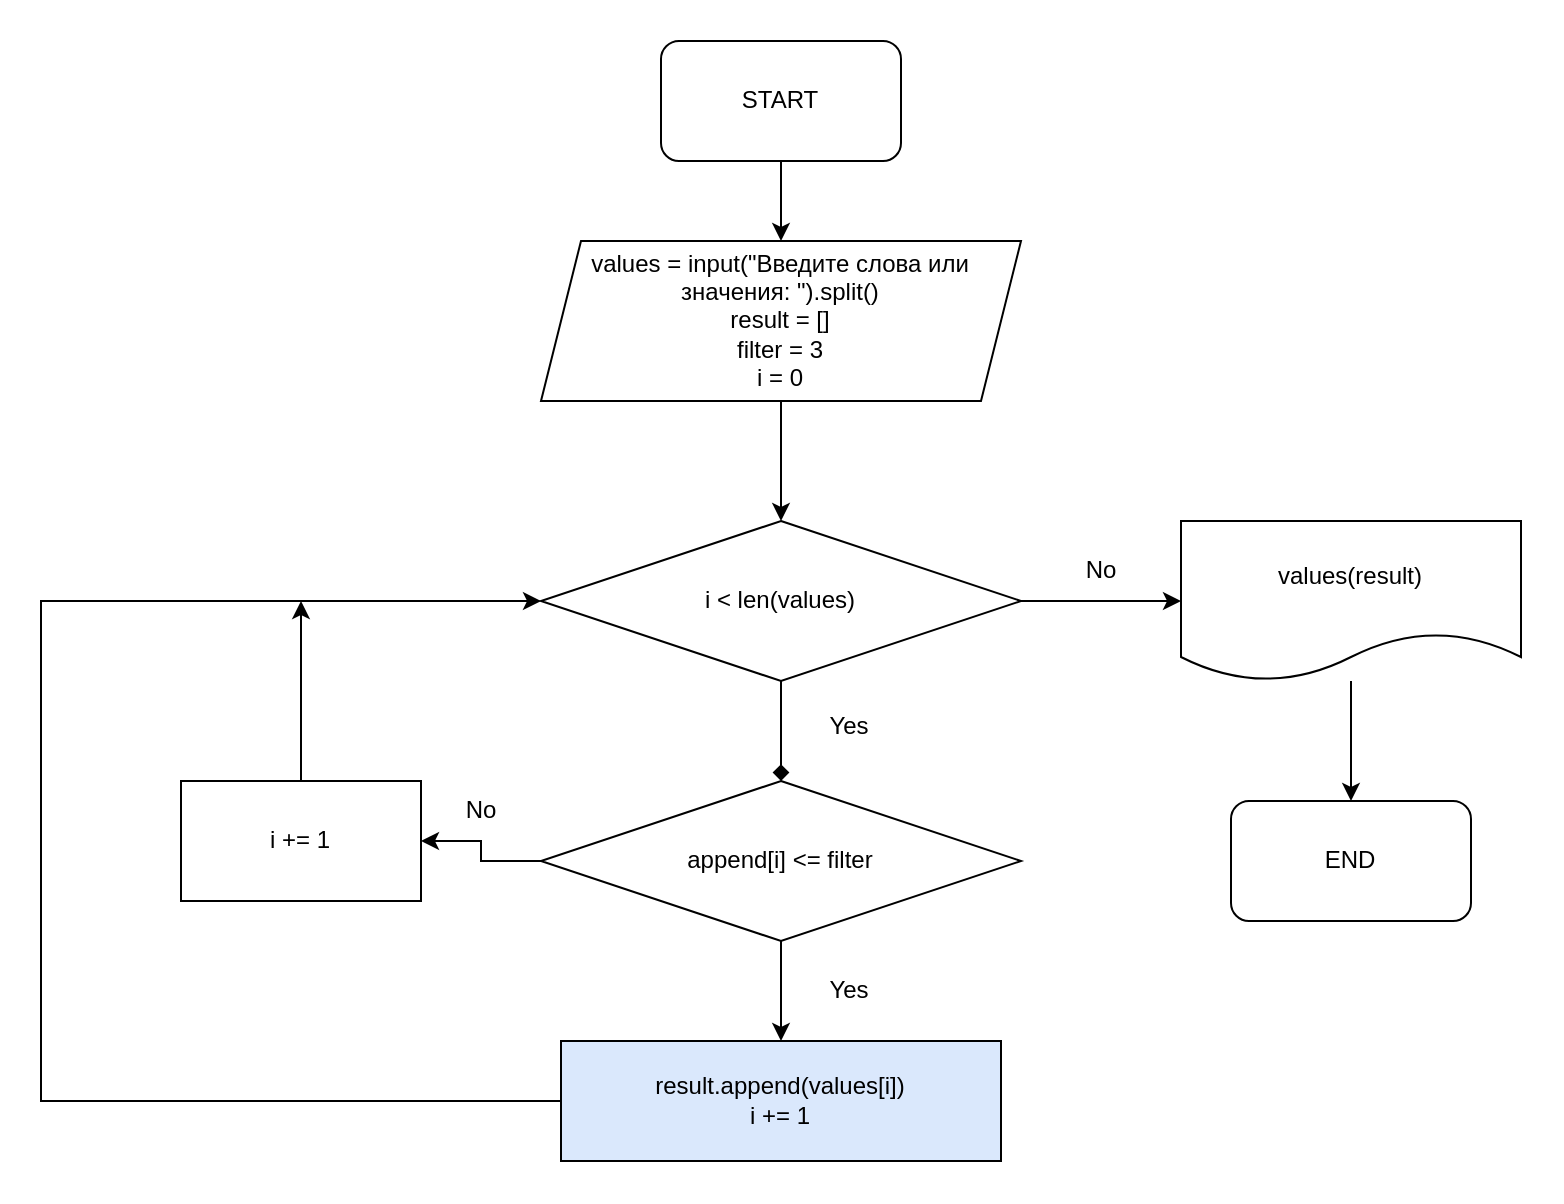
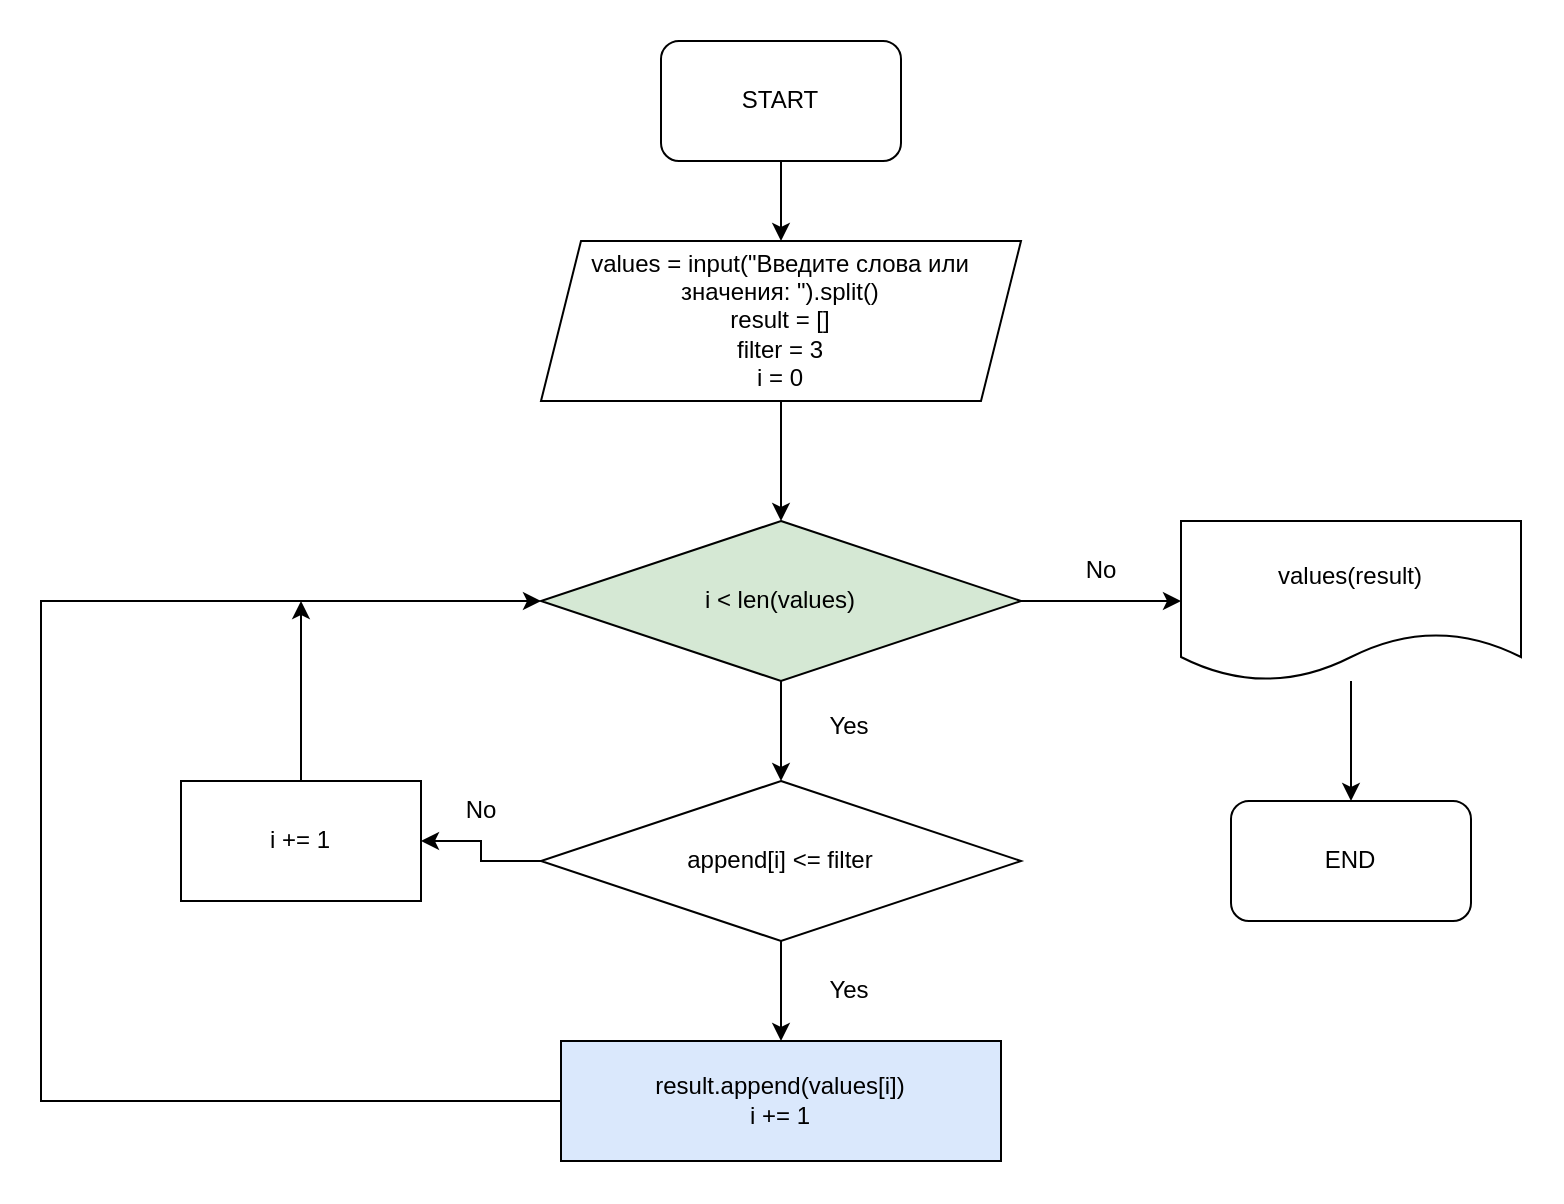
(781, 601) -> (781, 601)
(781, 765) -> (781, 766)
